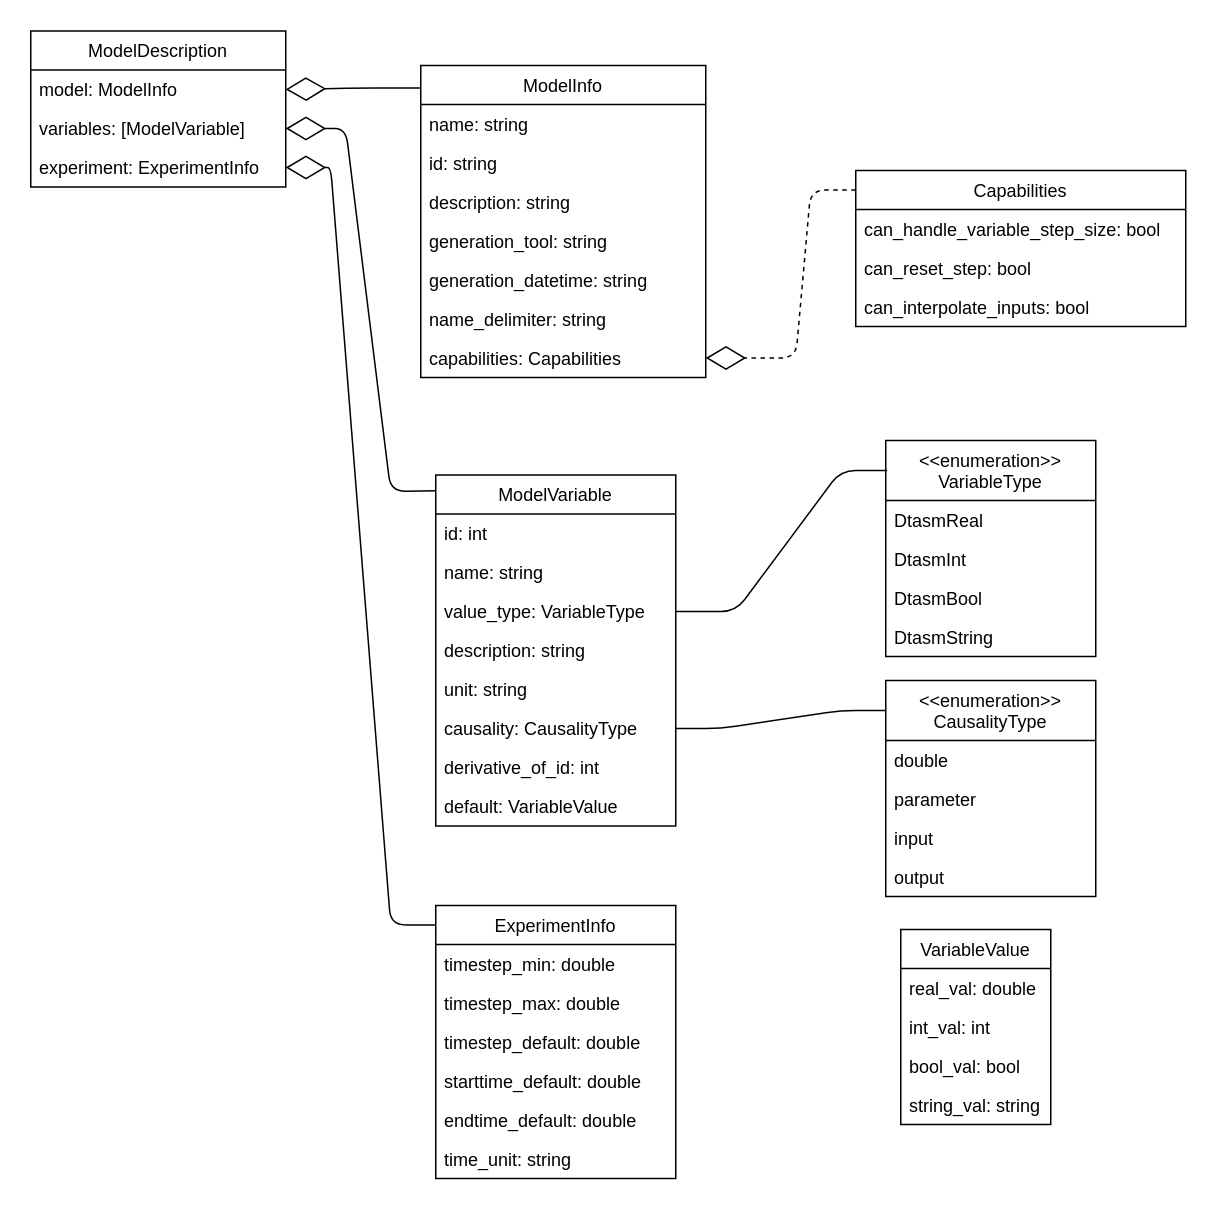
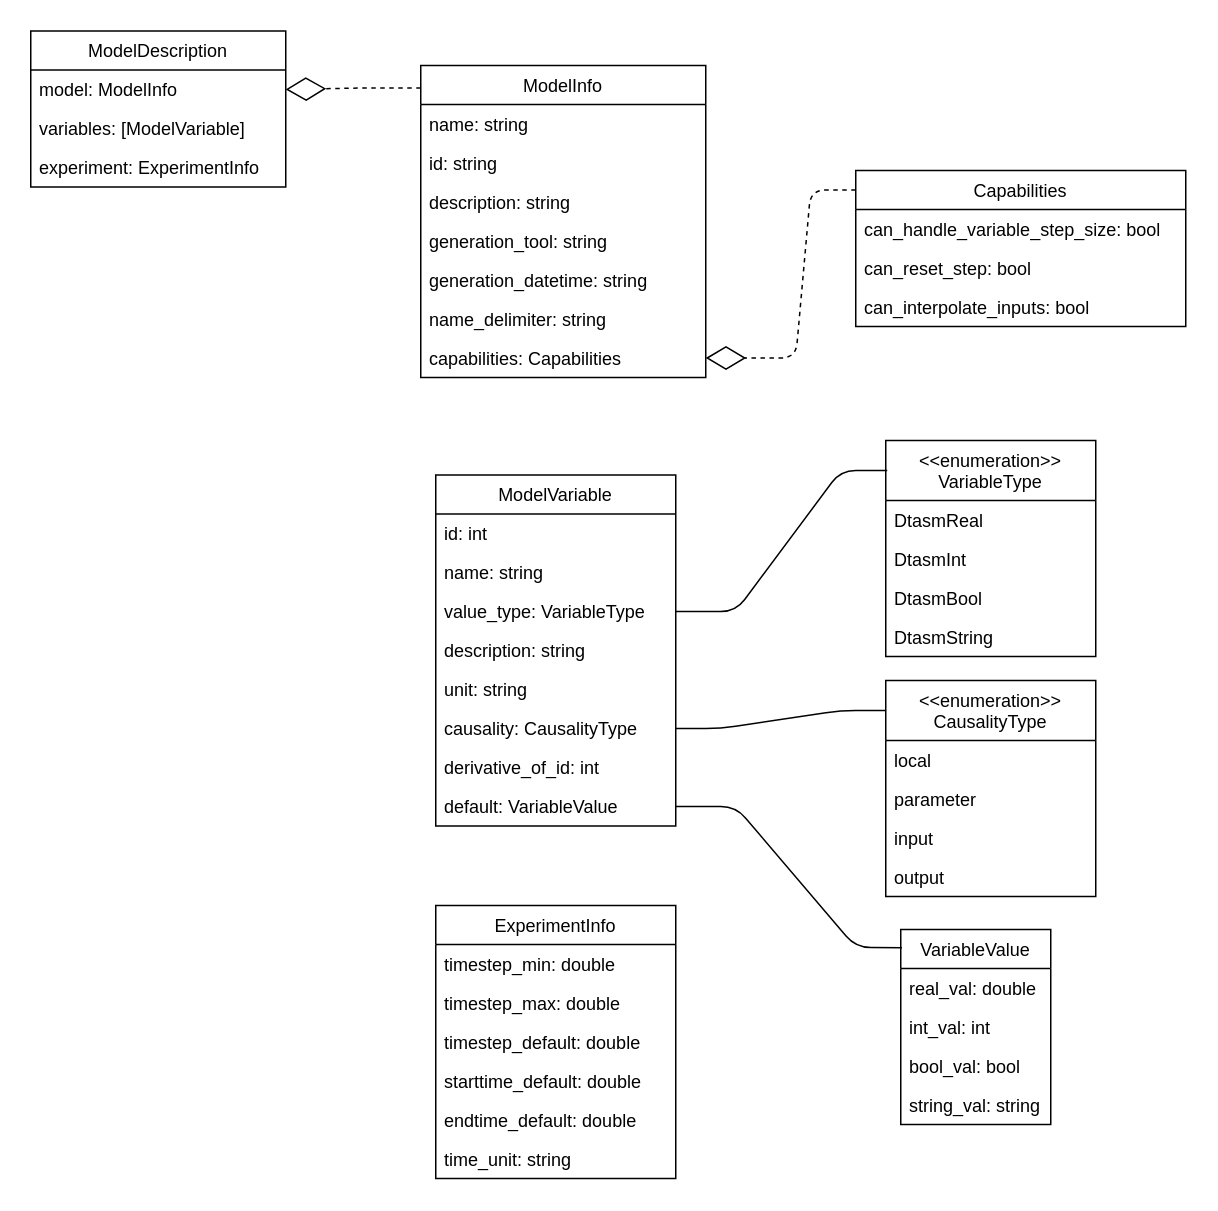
(374, 88) -> (374, 88)
(370, 320) -> none
(362, 561) -> none
(922, 761) -> (915, 761)
none -> (790, 870)
